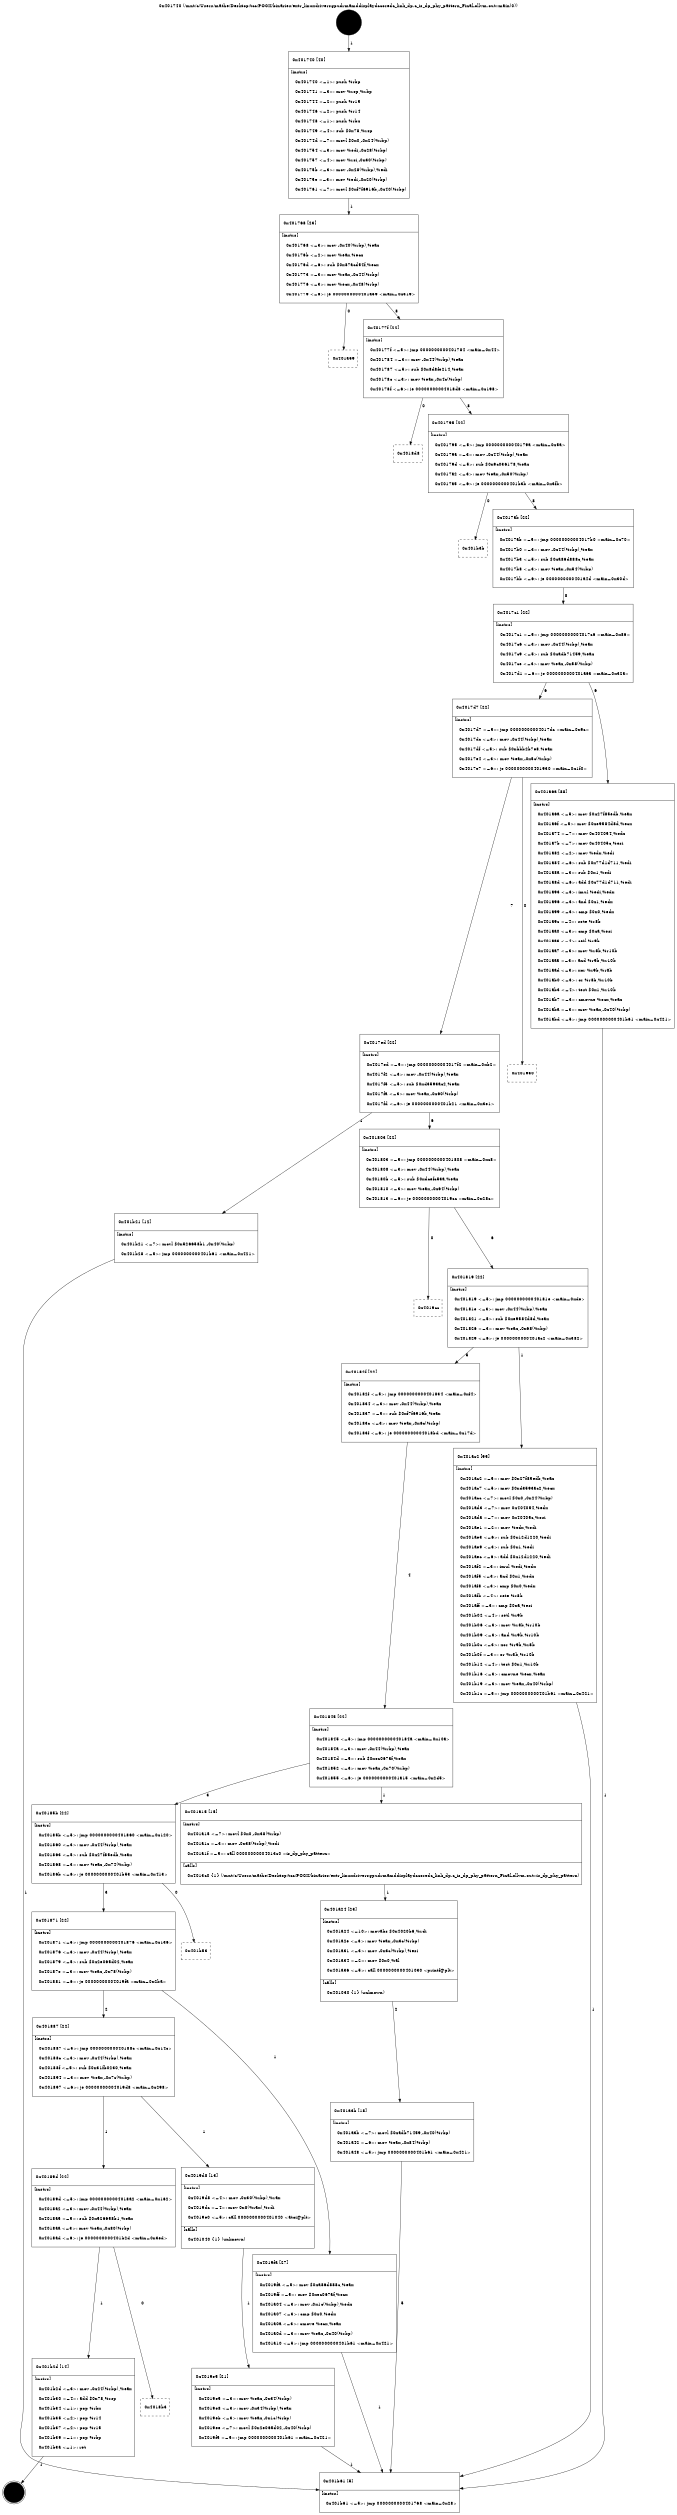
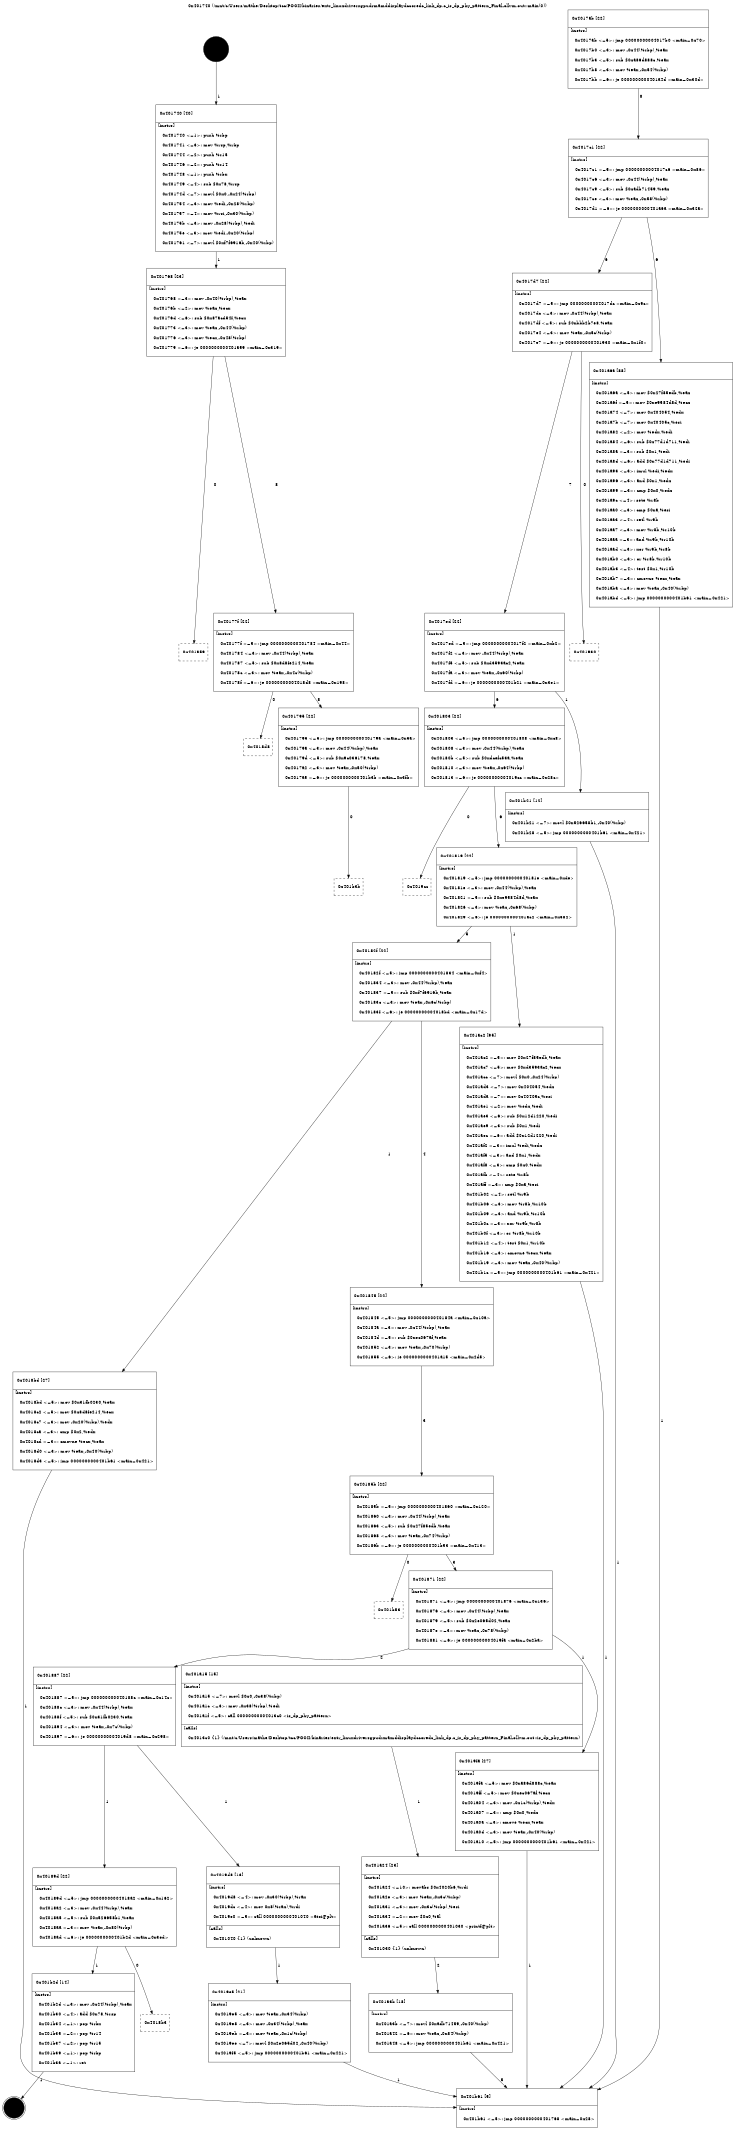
(530, 500) -> none
none -> (85, 1421)
(381, 1794) -> none
